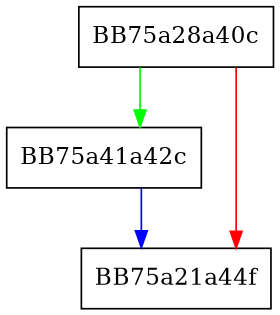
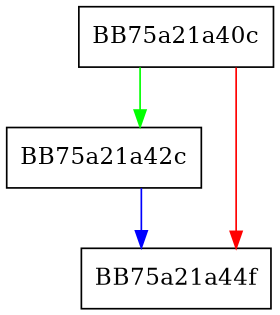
(176, 37) -> (176, 37)
(104, 158) -> (104, 158)
